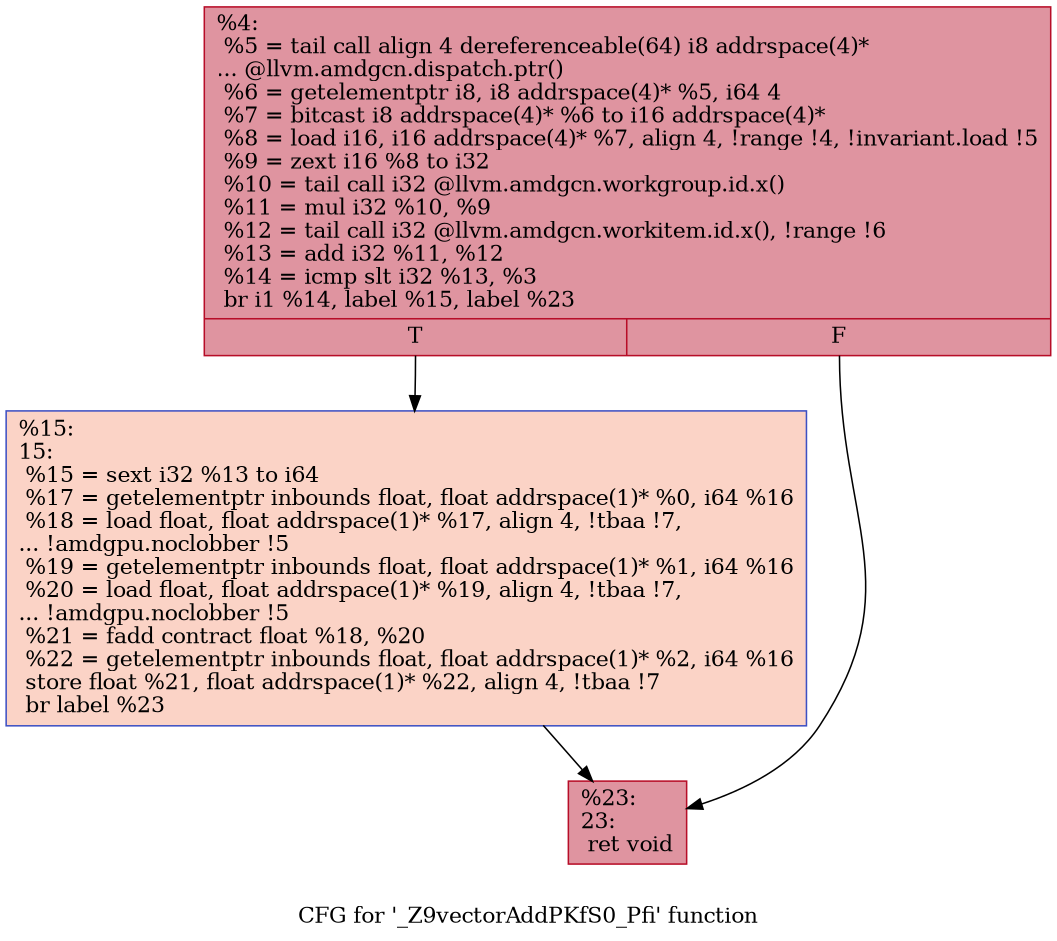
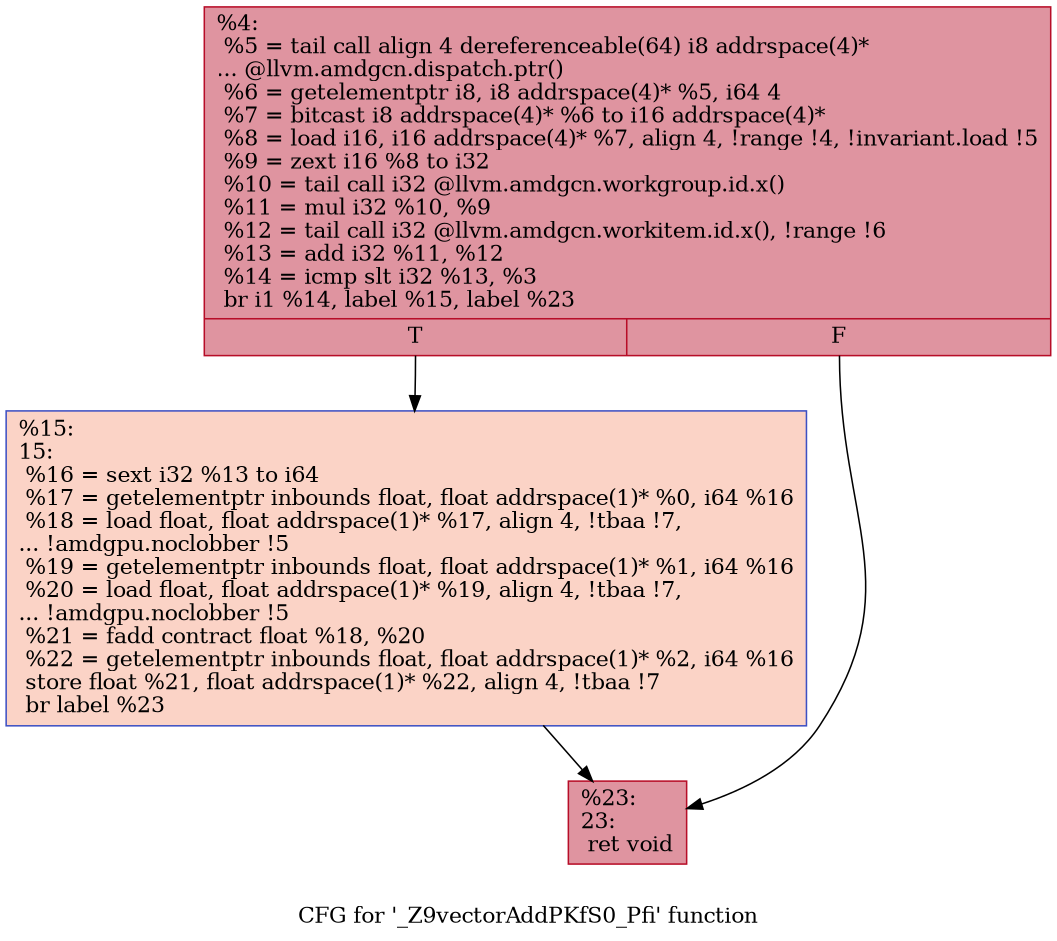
(169, 475) -> (169, 475)
